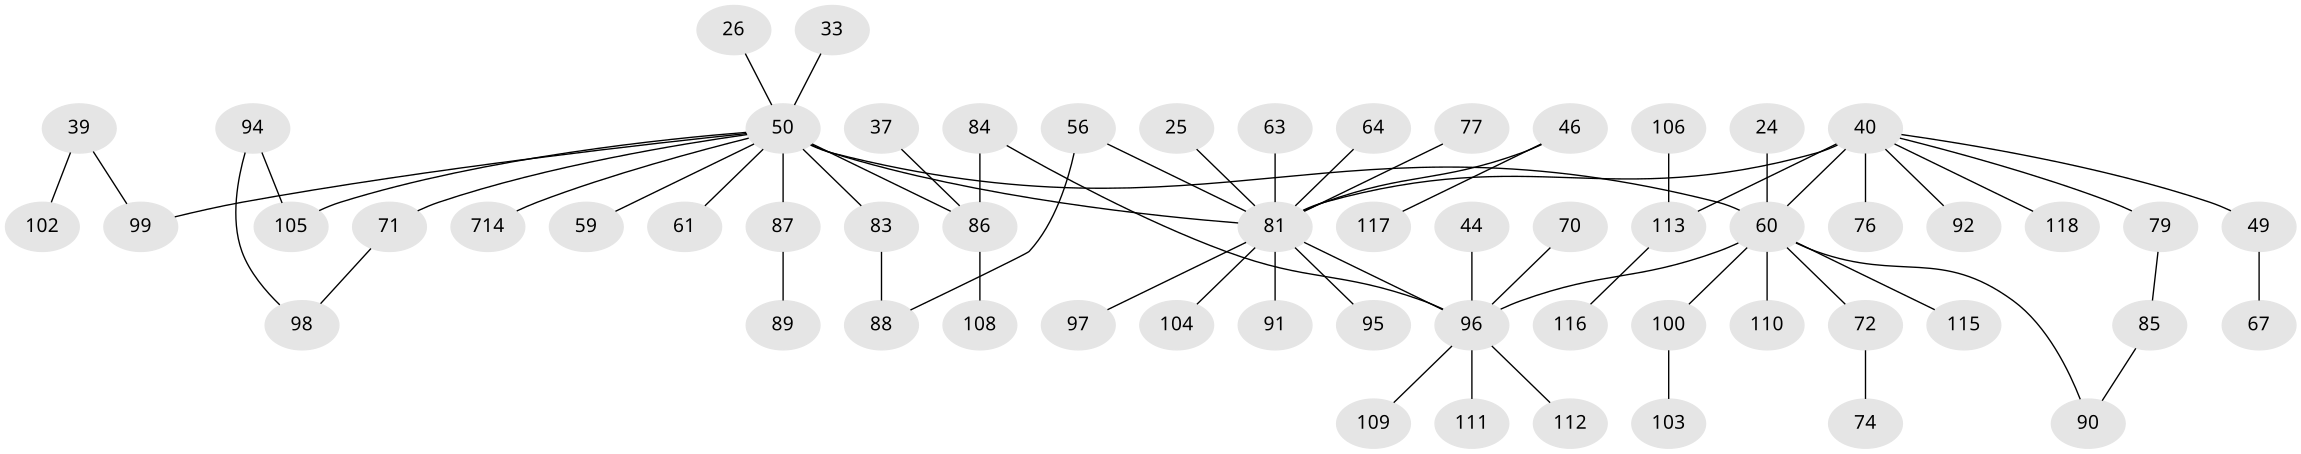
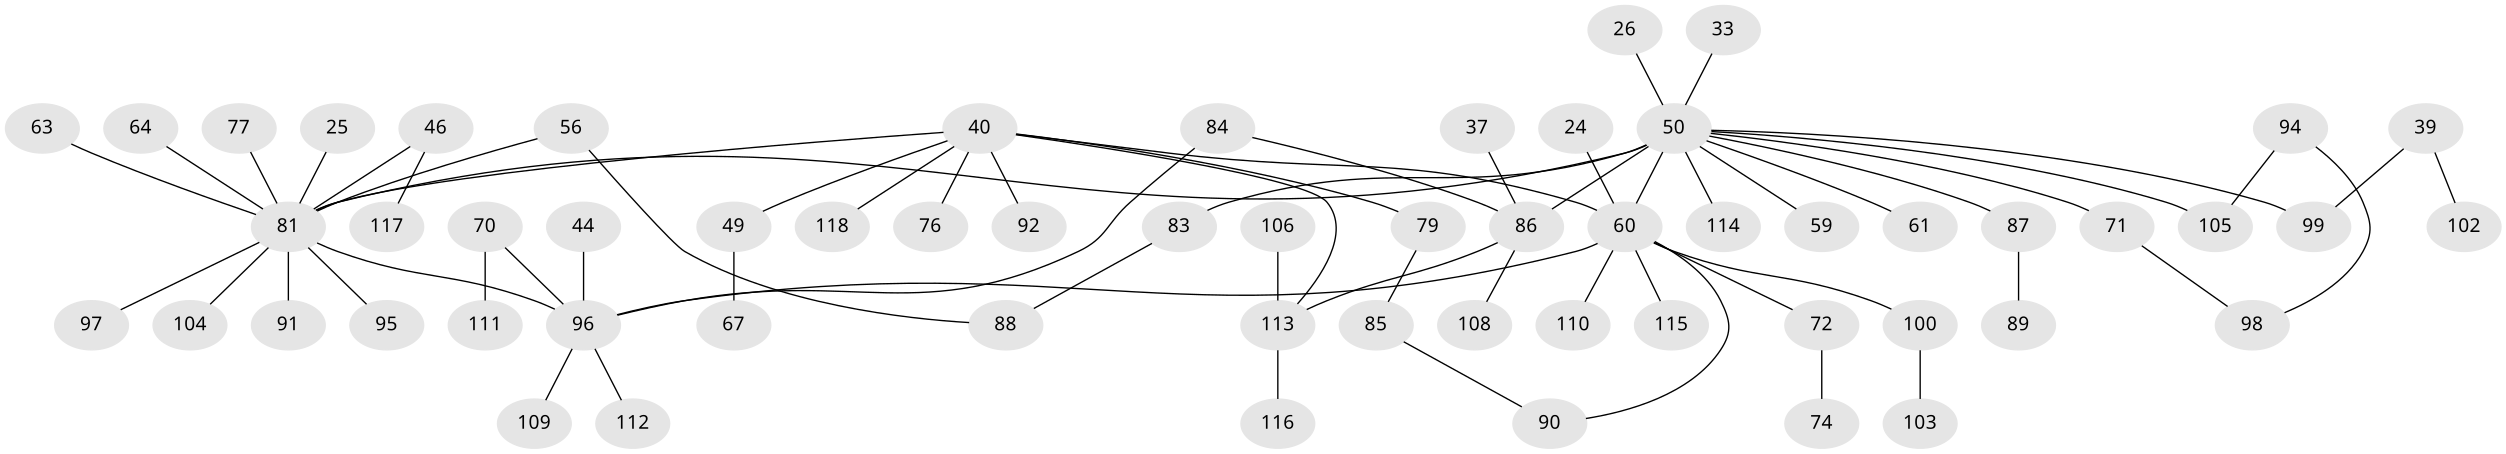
(488, 227) -> (1723, 227)
none -> (1417, 272)
(1472, 375) -> (485, 276)
